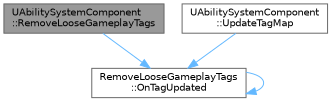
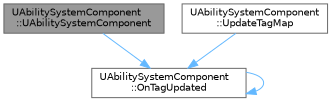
(84, 19) -> (84, 19)
(169, 83) -> (169, 83)
